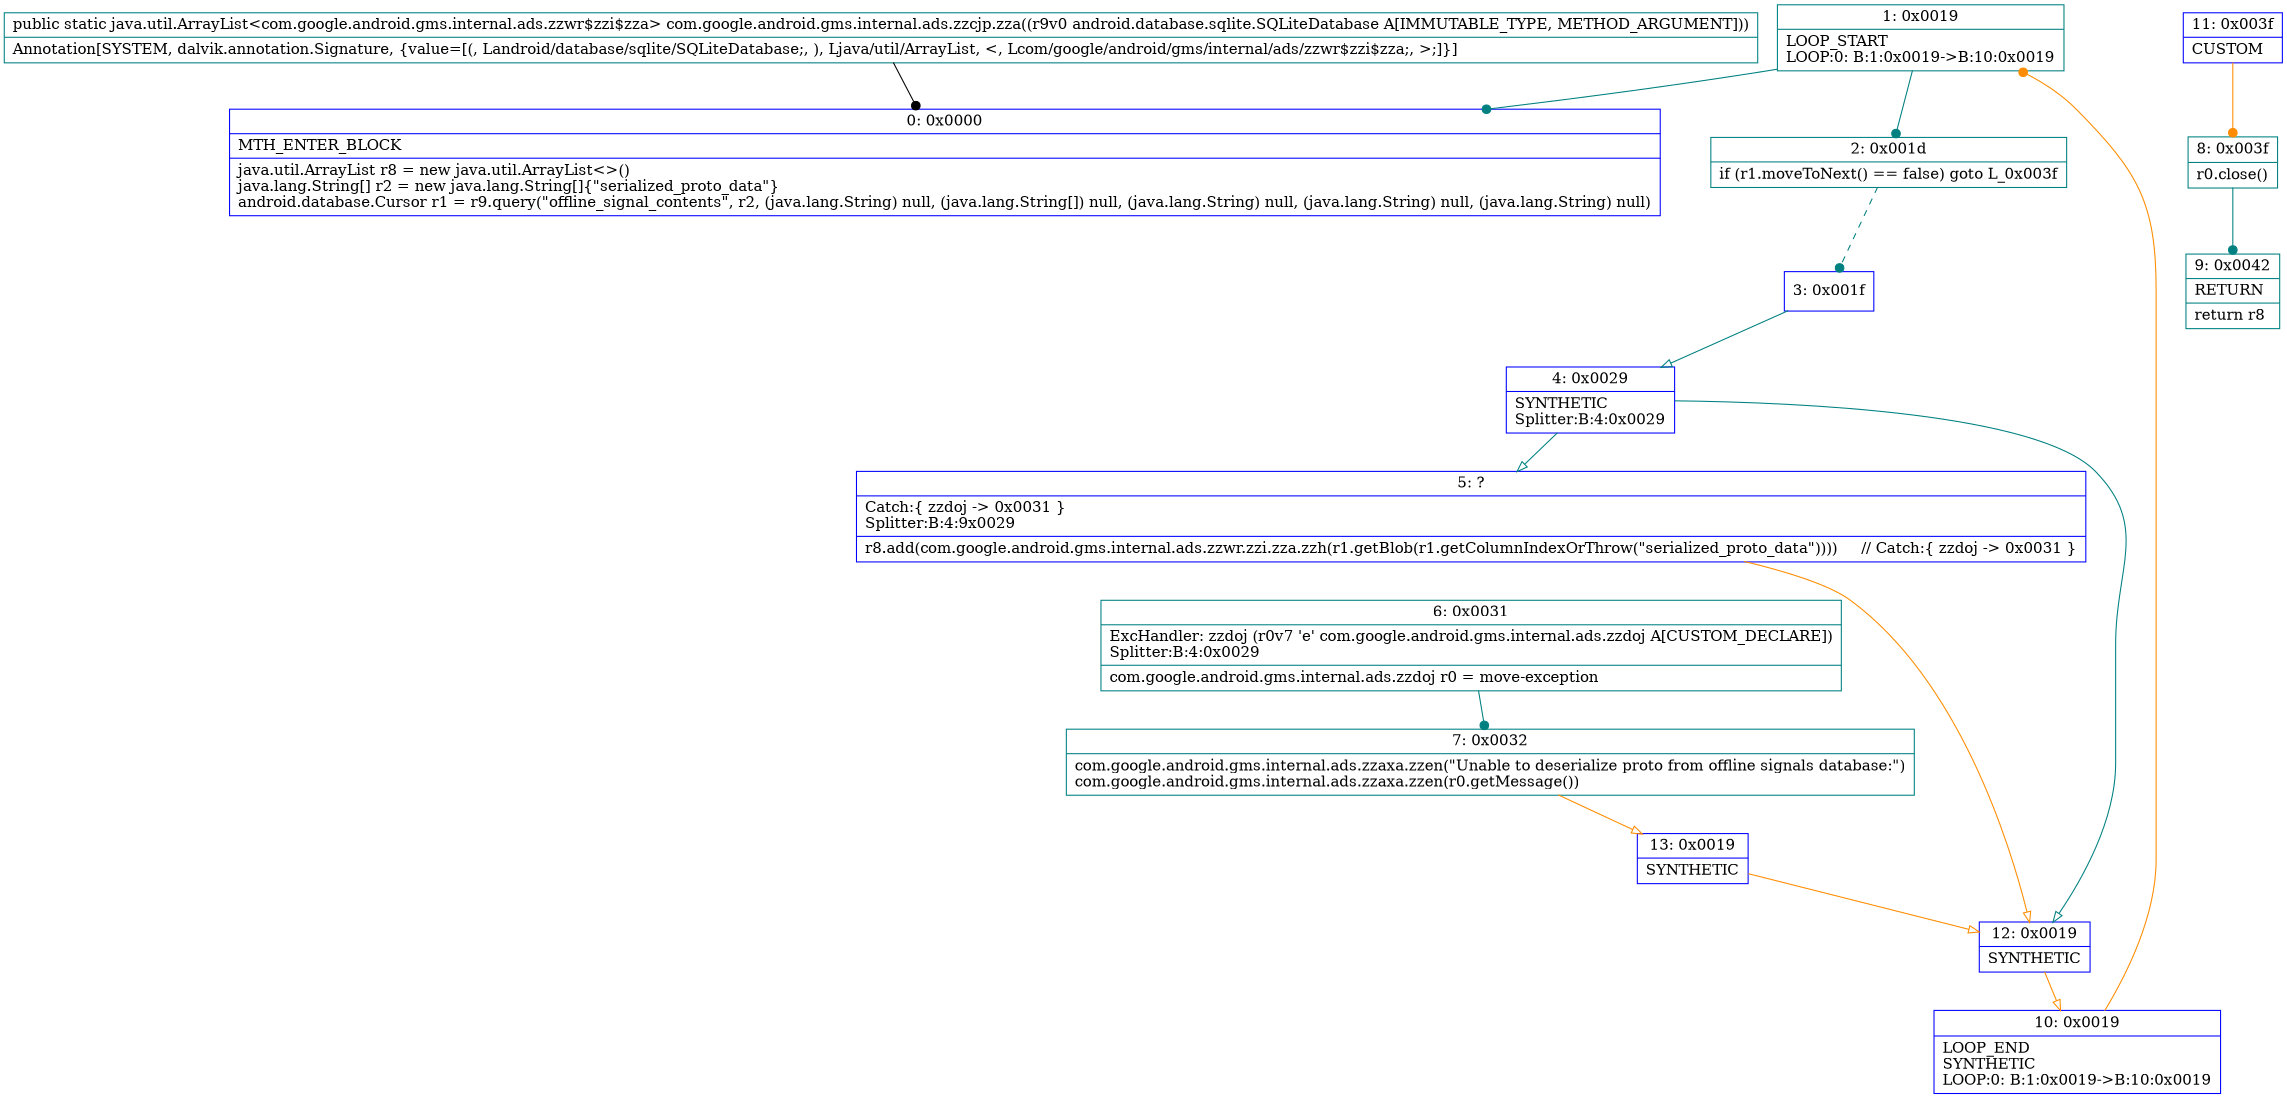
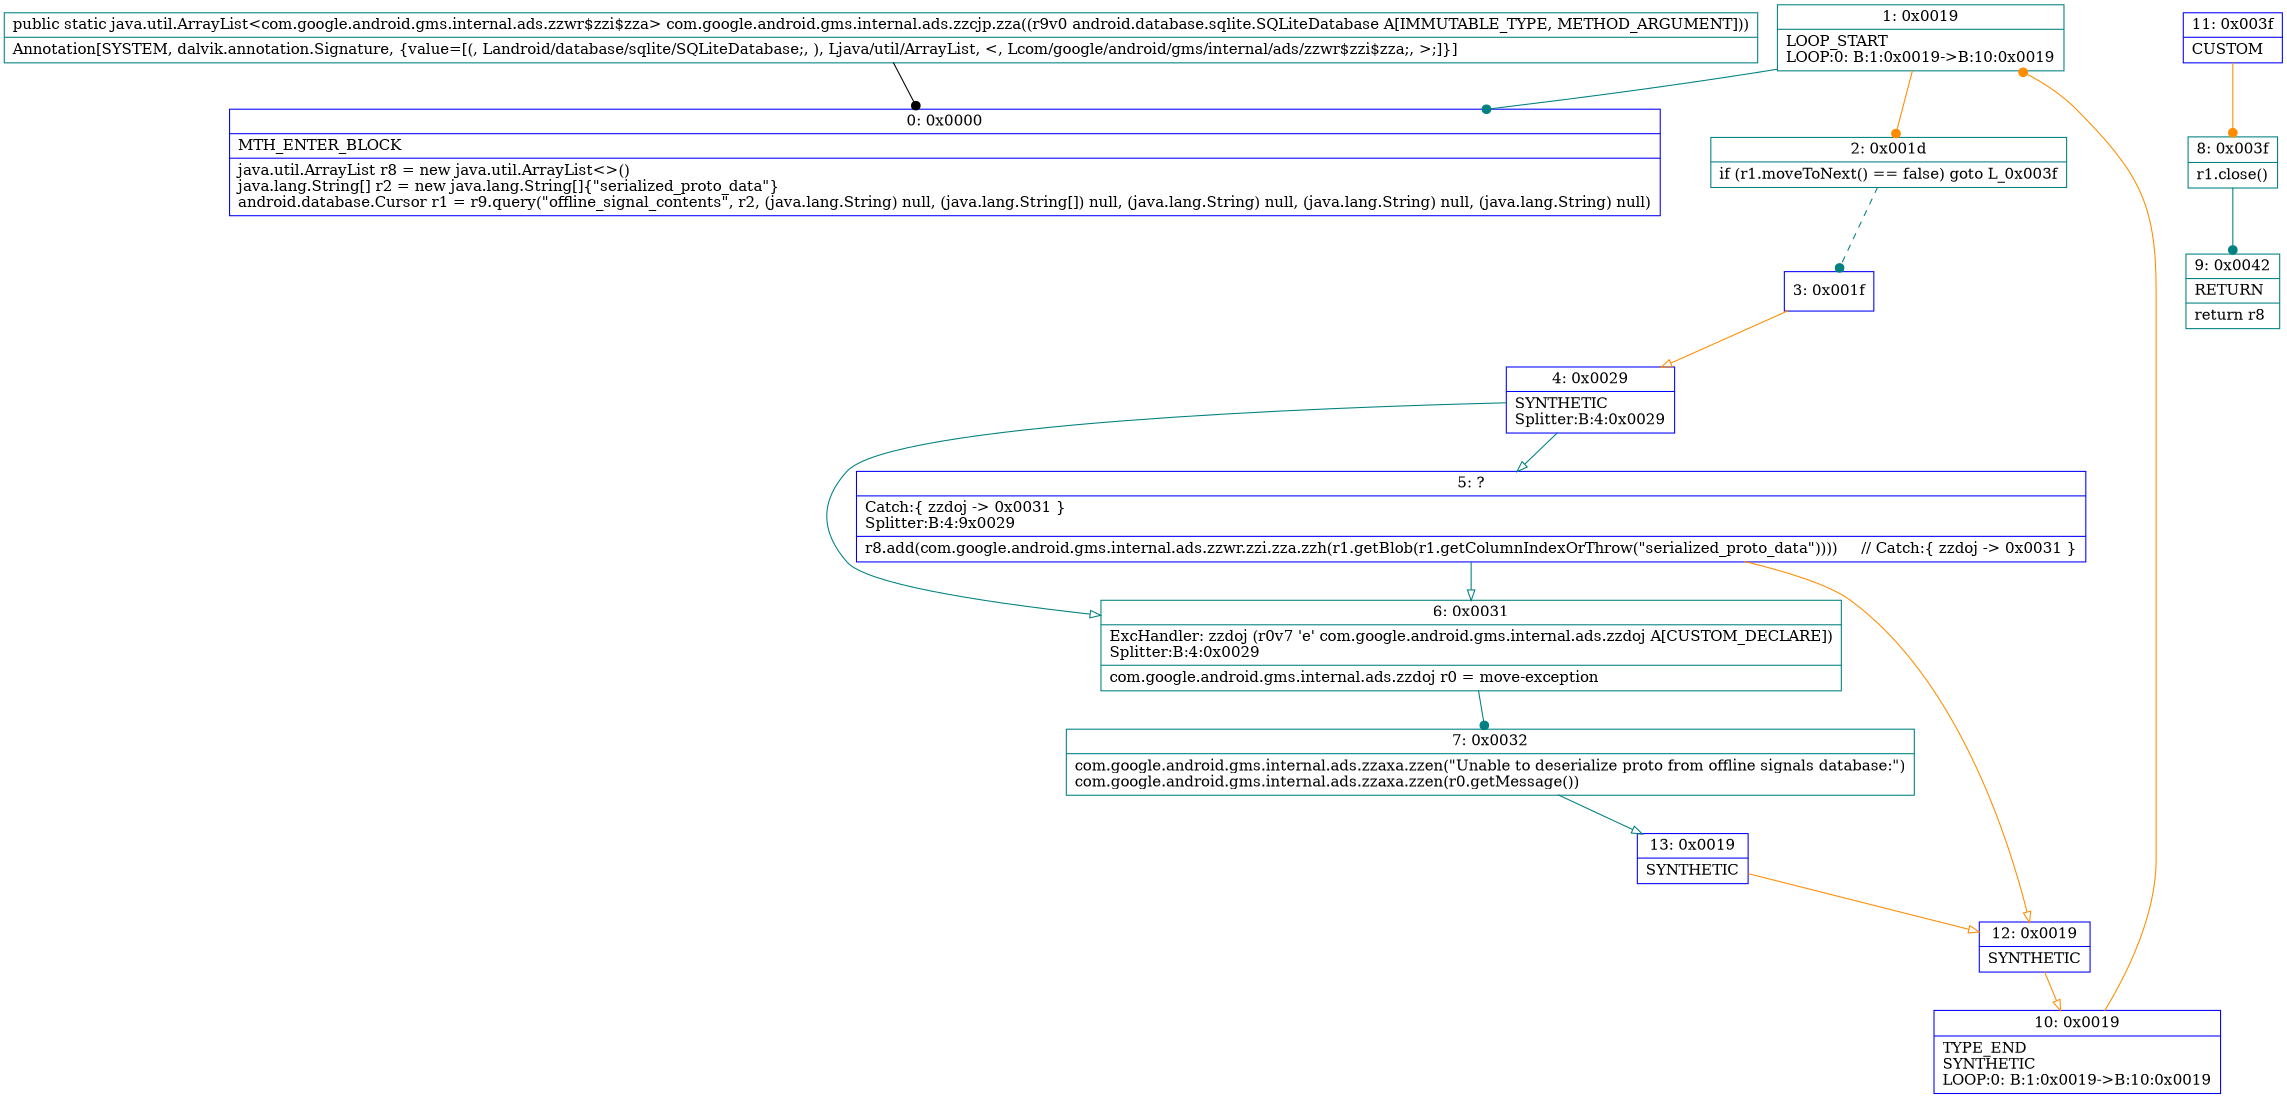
(1905, 100) -> (1905, 100)
(2232, 175) -> (2232, 175)
(1730, 337) -> (1730, 337)
(2105, 484) -> (998, 434)
none -> (1471, 576)
(1595, 812) -> (1595, 812)
(1986, 1048) -> (1985, 1048)
